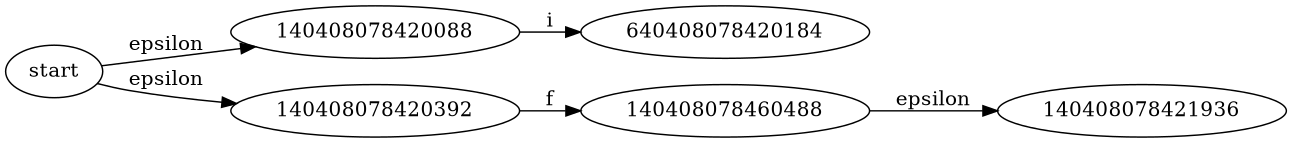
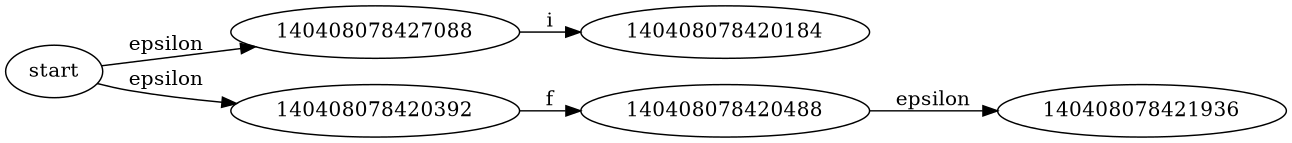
(375, 32) -> (375, 32)
(725, 32) -> (725, 32)
(725, 111) -> (725, 111)
